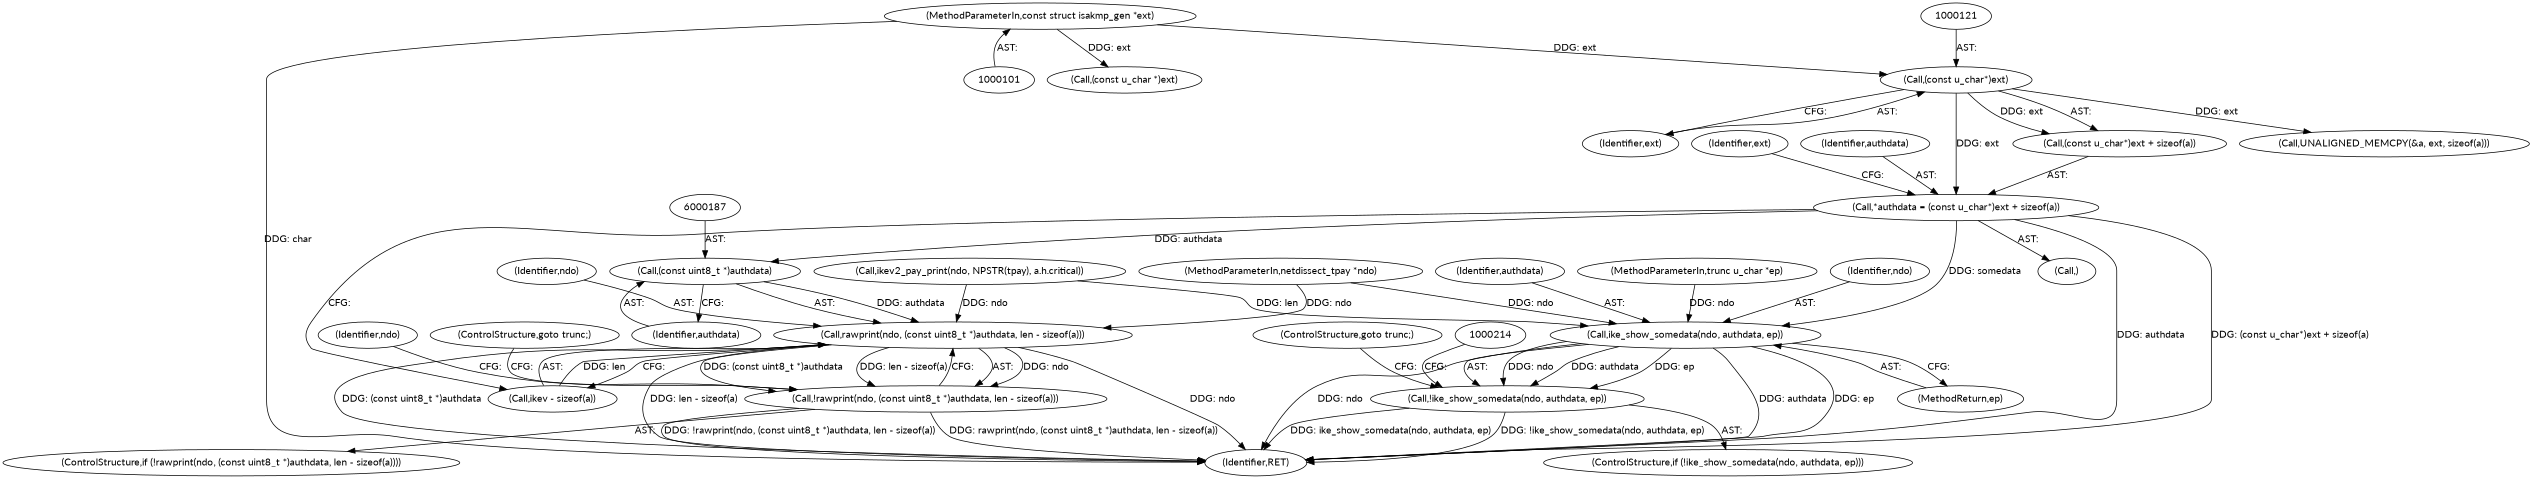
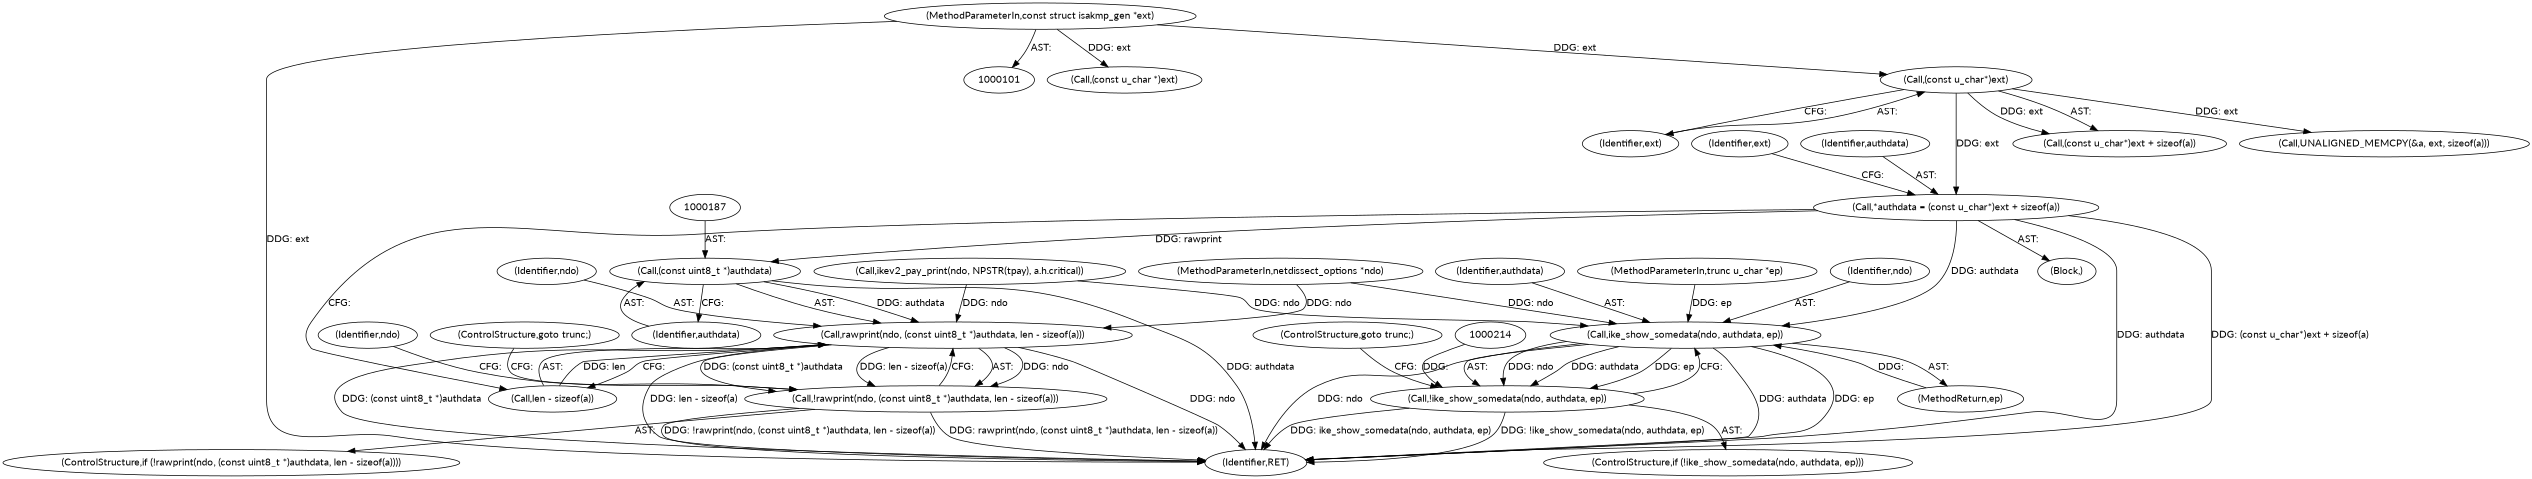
(1956, 16) -> none
(995, 49) -> (1028, 47)
(2042, 174) -> none
(705, 208) -> (705, 208)
(288, 239) -> (288, 239)
(1189, 239) -> (1189, 239)
(1281, 271) -> (1281, 271)
(1985, 271) -> (1985, 271)
(2067, 271) -> (2067, 271)
none -> (1047, 294)
(1277, 303) -> (1277, 303)
(1712, 303) -> (1712, 303)
(1437, 367) -> (1437, 367)
(1893, 367) -> (1893, 367)
(1940, 367) -> (1940, 367)
none -> (1675, 385)
(553, 399) -> (553, 399)
